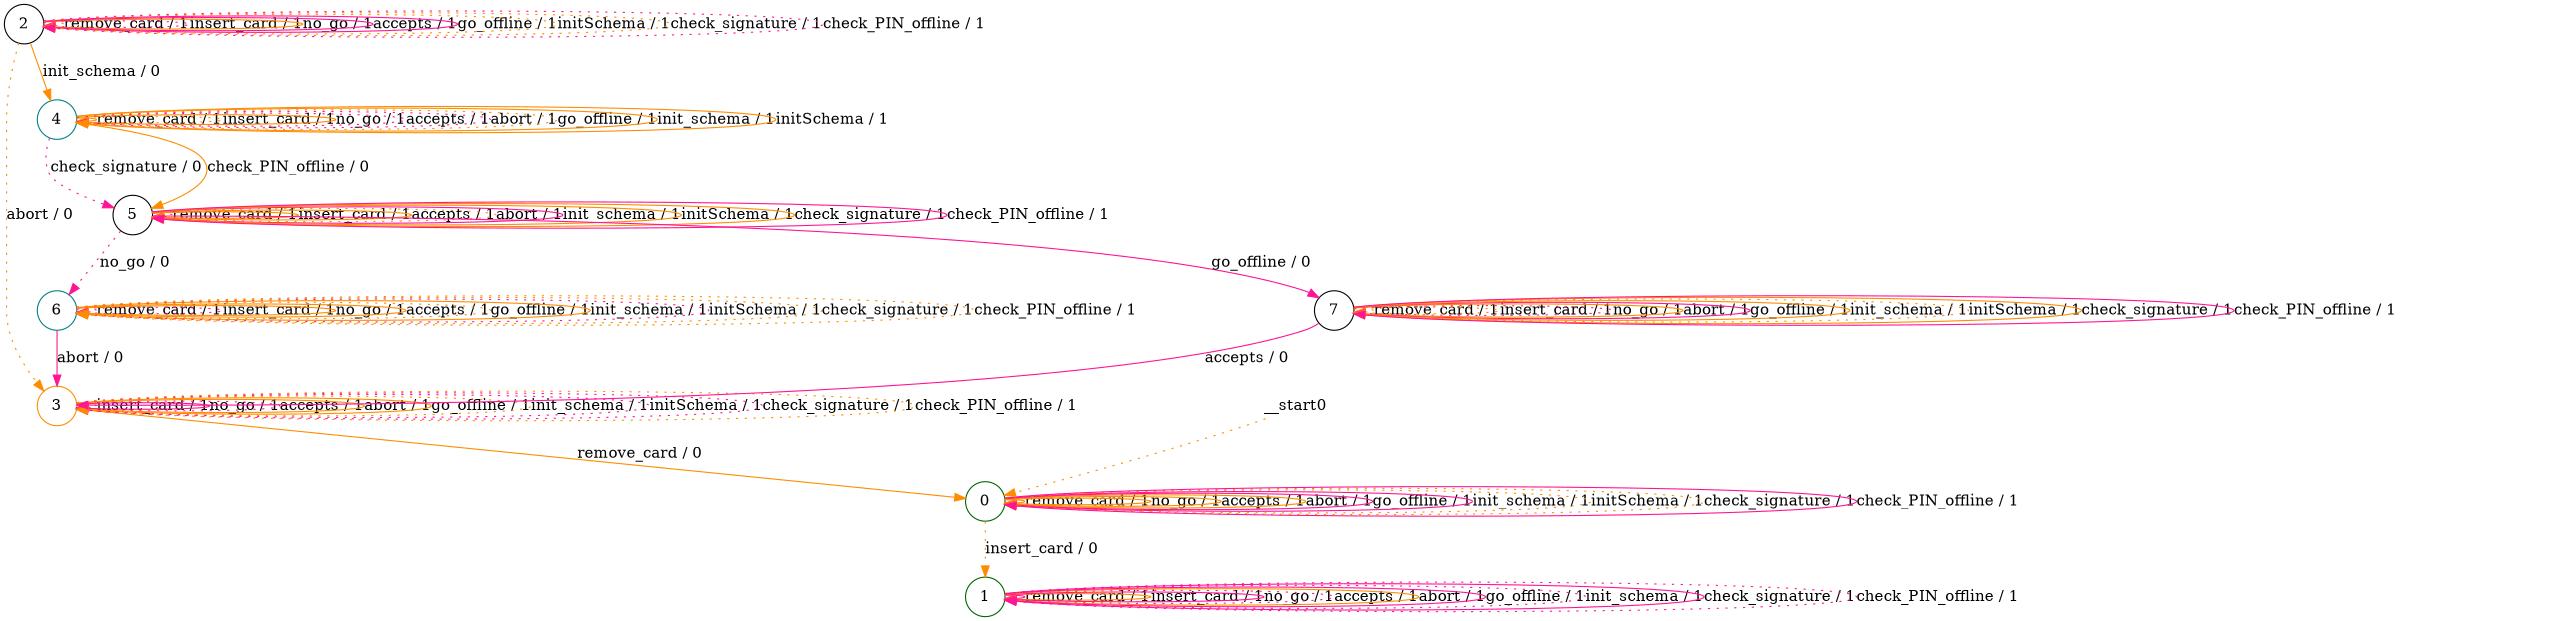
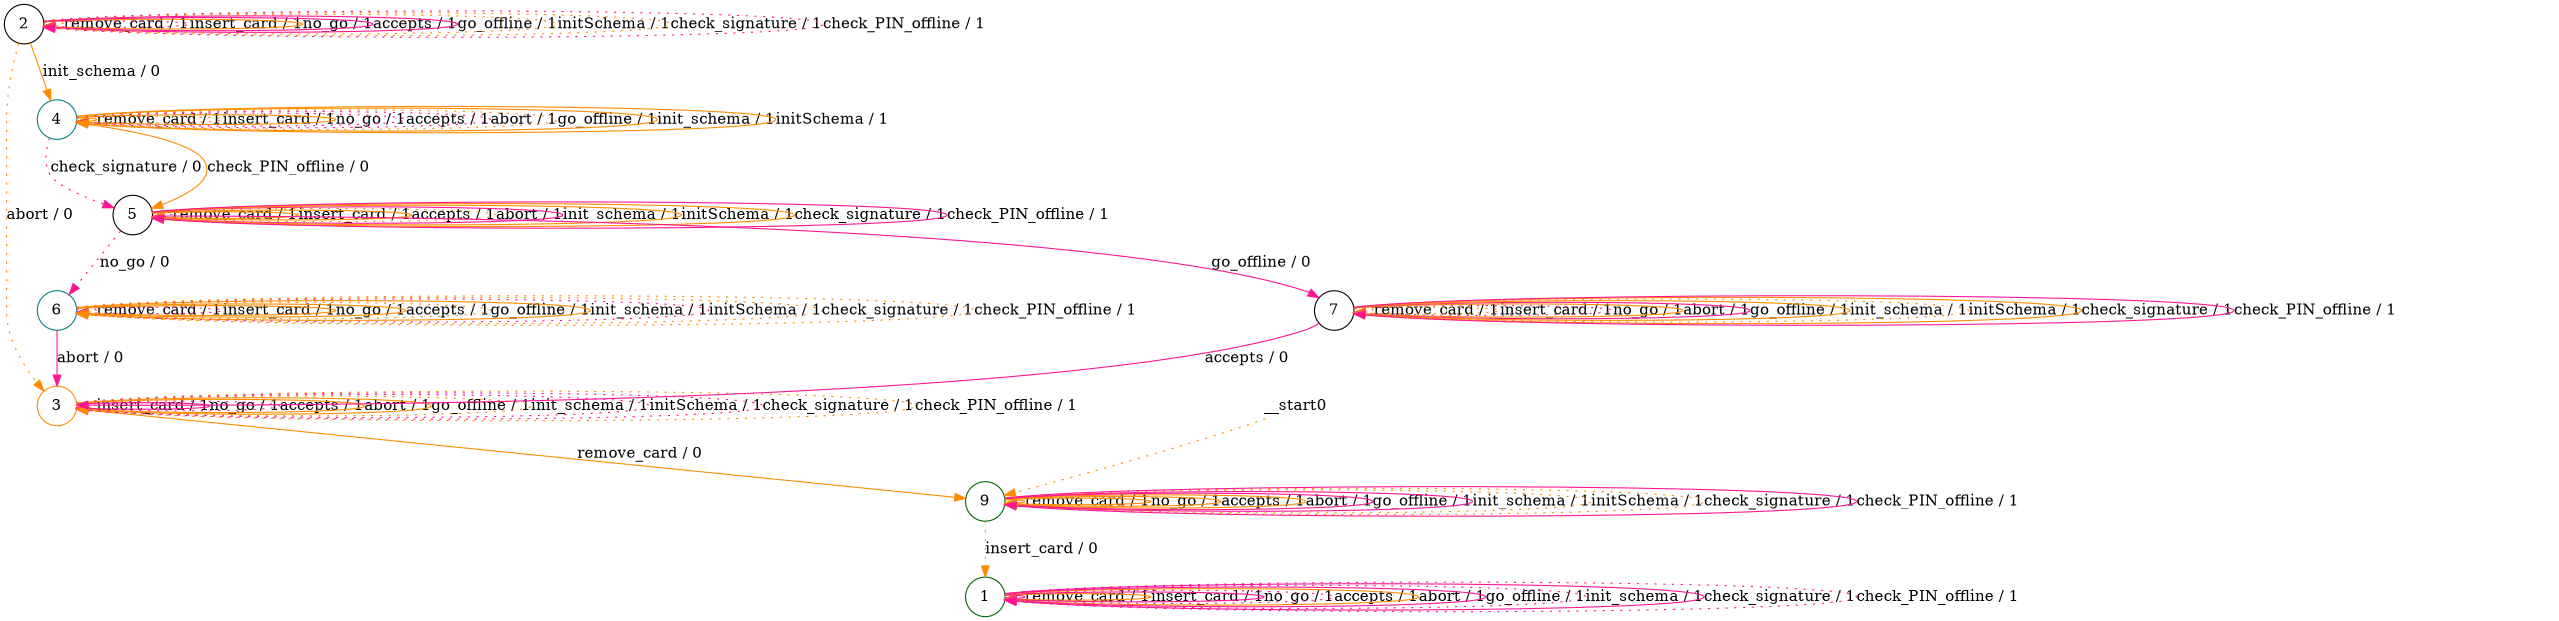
(985, 501) -> (985, 501)
